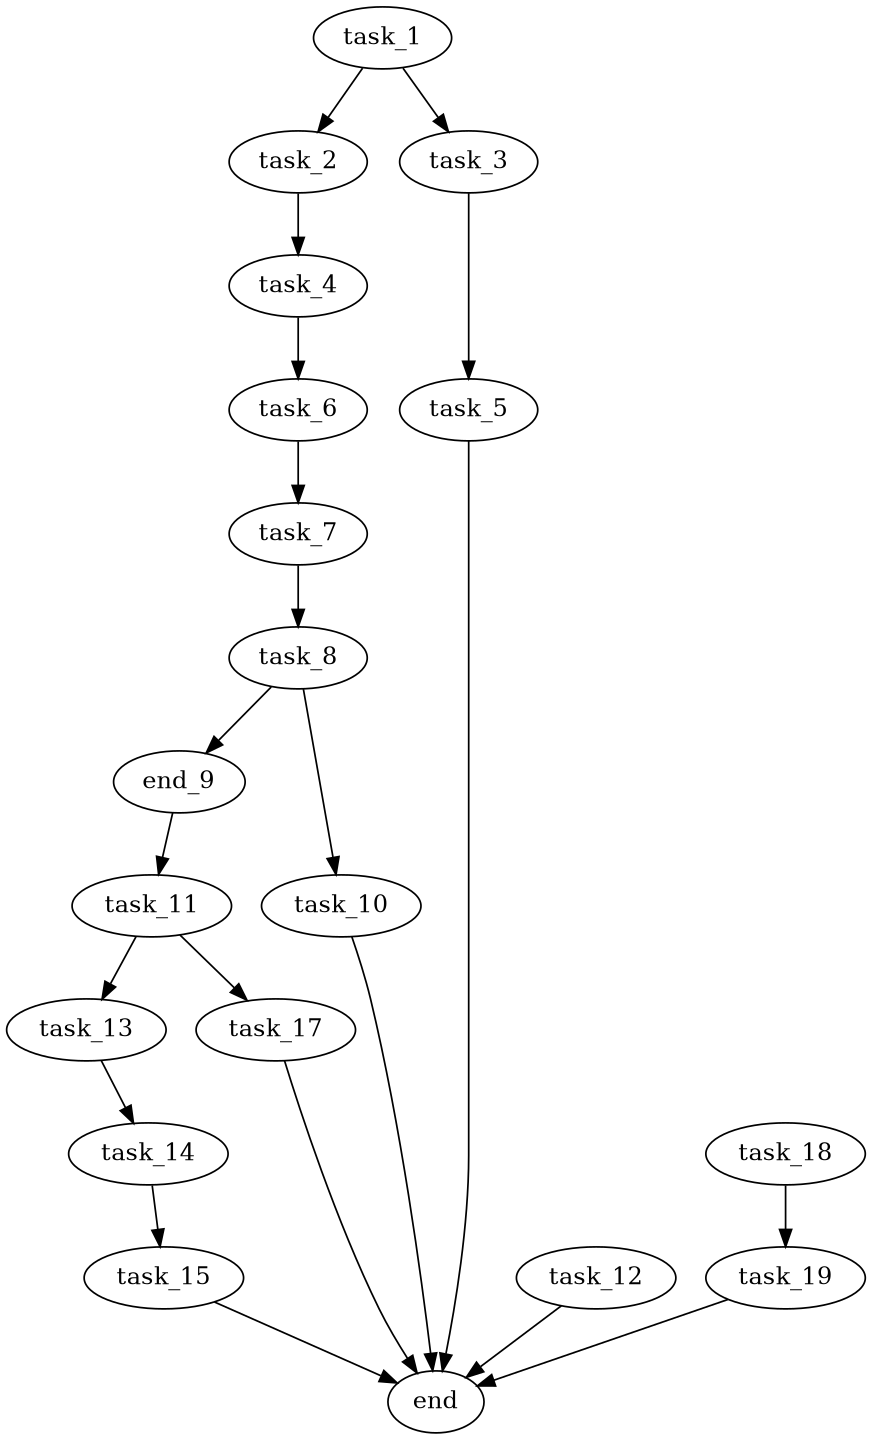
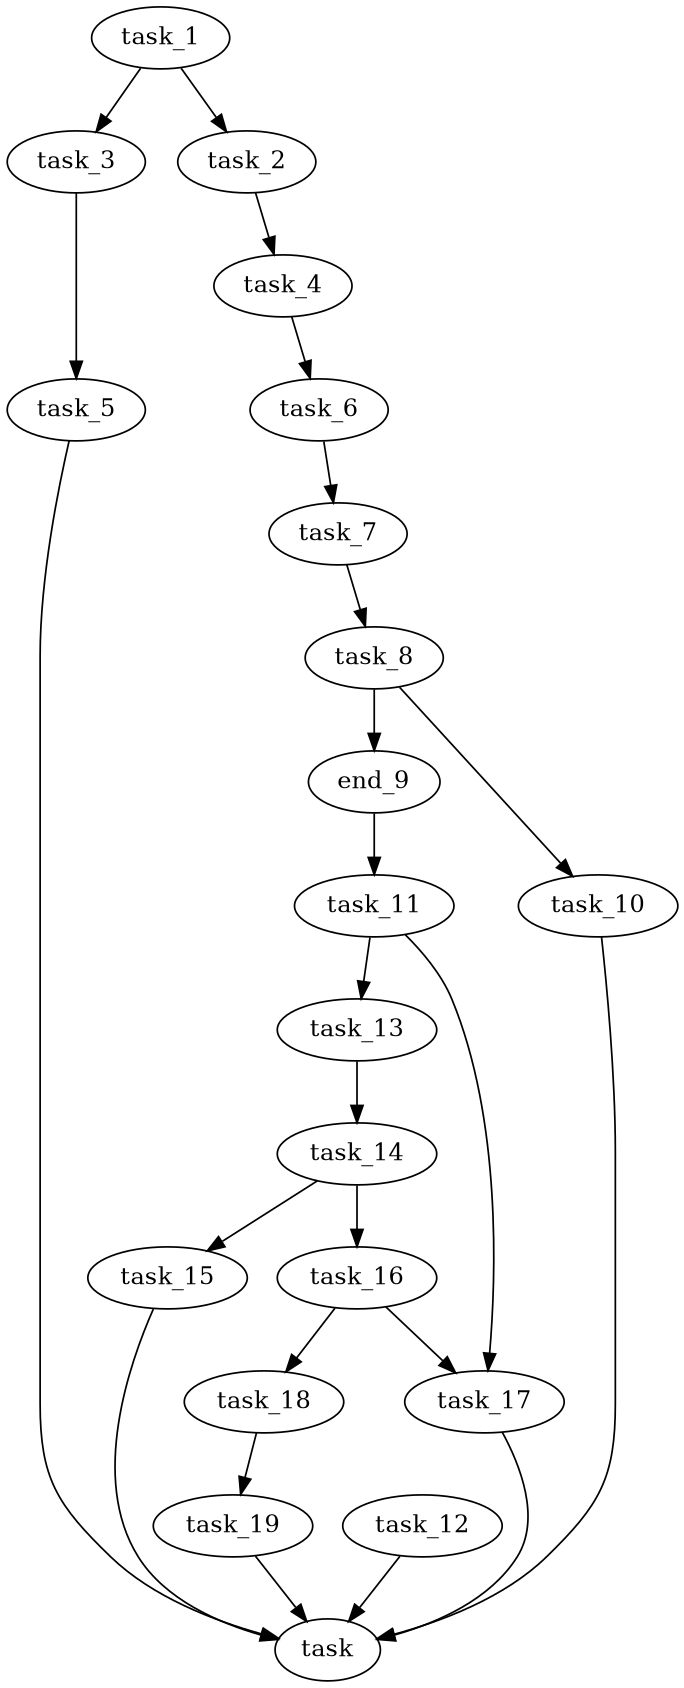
none -> (357, 1278)
(436, 1402) -> (328, 1650)
